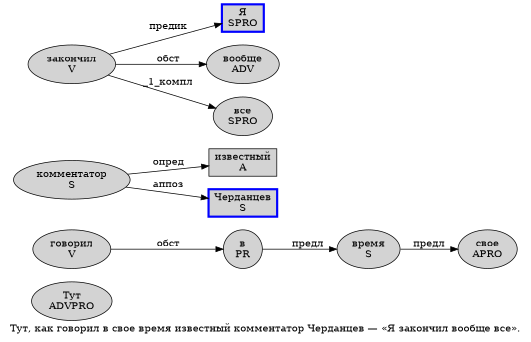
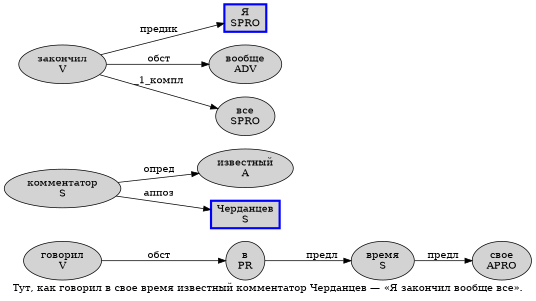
(243, 162) -> (245, 168)
(72, 301) -> none
